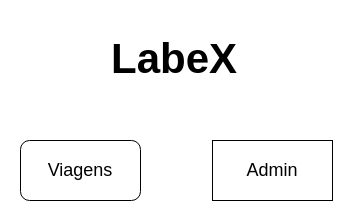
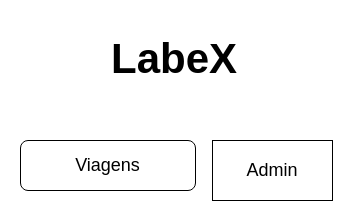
(81, 171) -> (108, 166)
